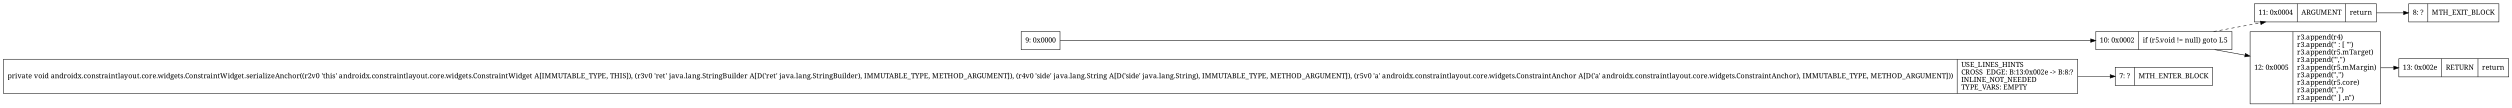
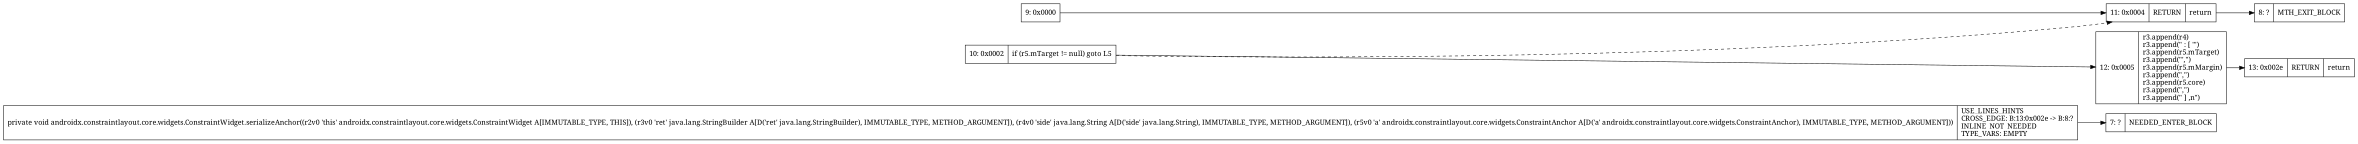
(2321, 13) -> (2167, 13)
(2185, 40) -> (1062, 54)
(1575, 41) -> (1581, 13)
(2173, 76) -> (2171, 123)
